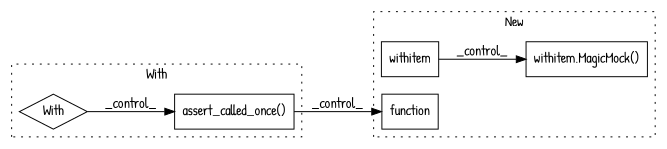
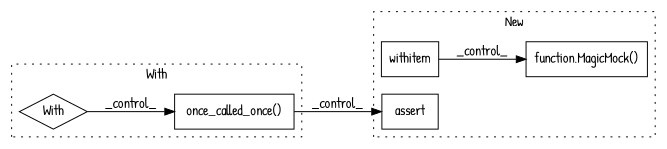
(587, 59) -> (587, 59)
(234, 112) -> (234, 112)
(410, 112) -> (410, 112)
